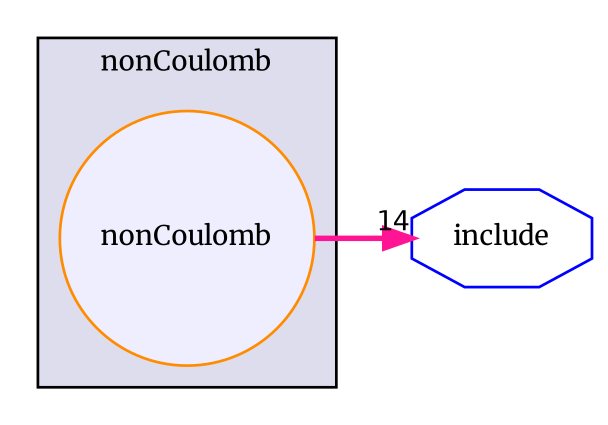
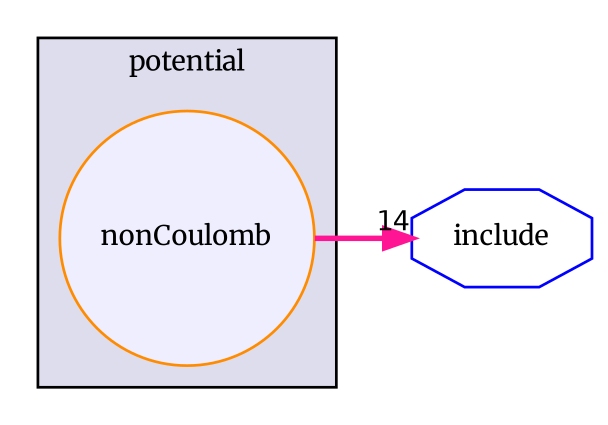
(187, 64) -> (187, 64)
